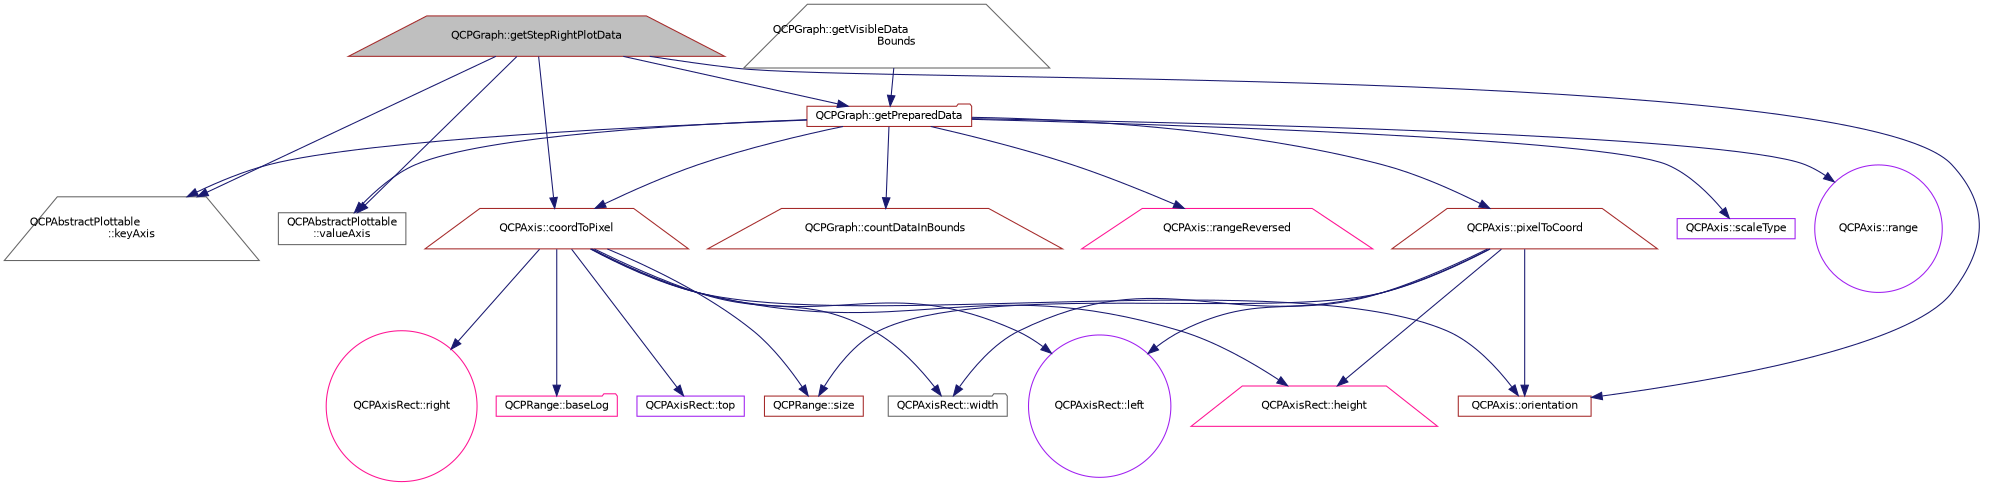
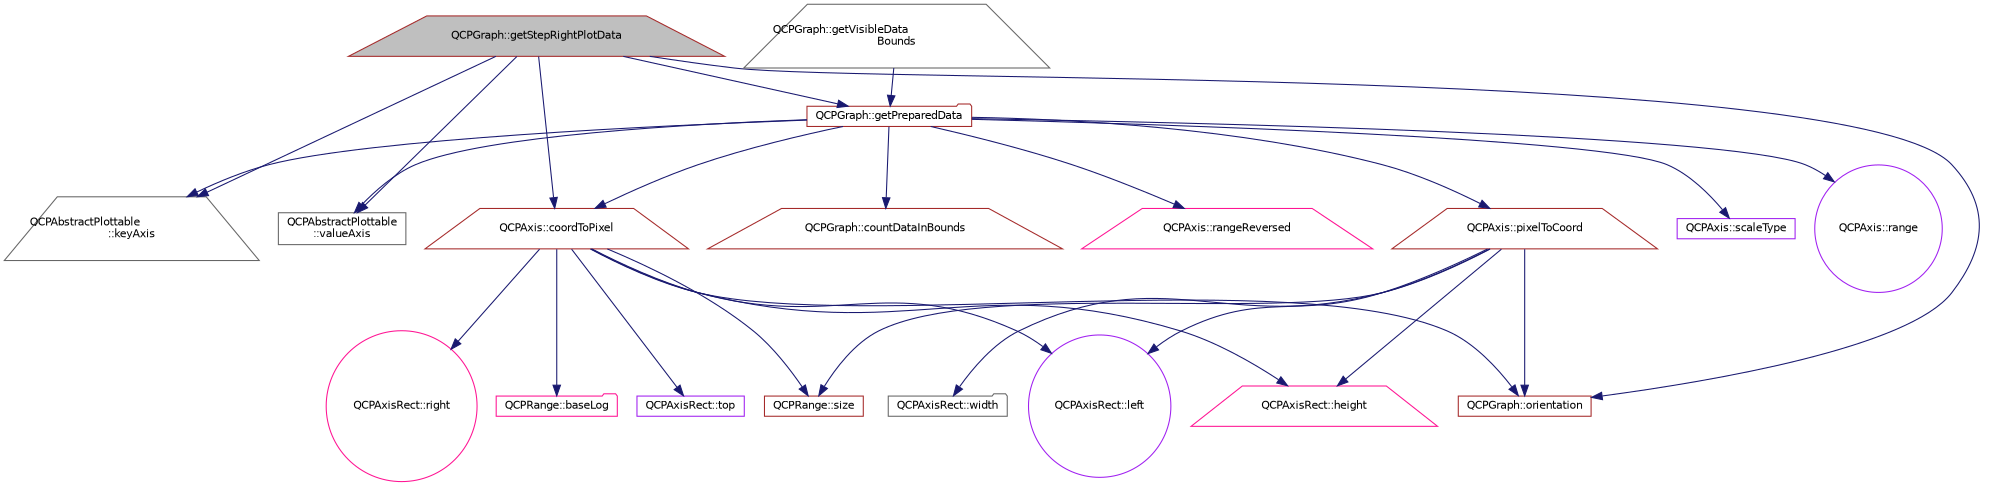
(847, 319) -> none
(1525, 406) -> (1525, 406)
